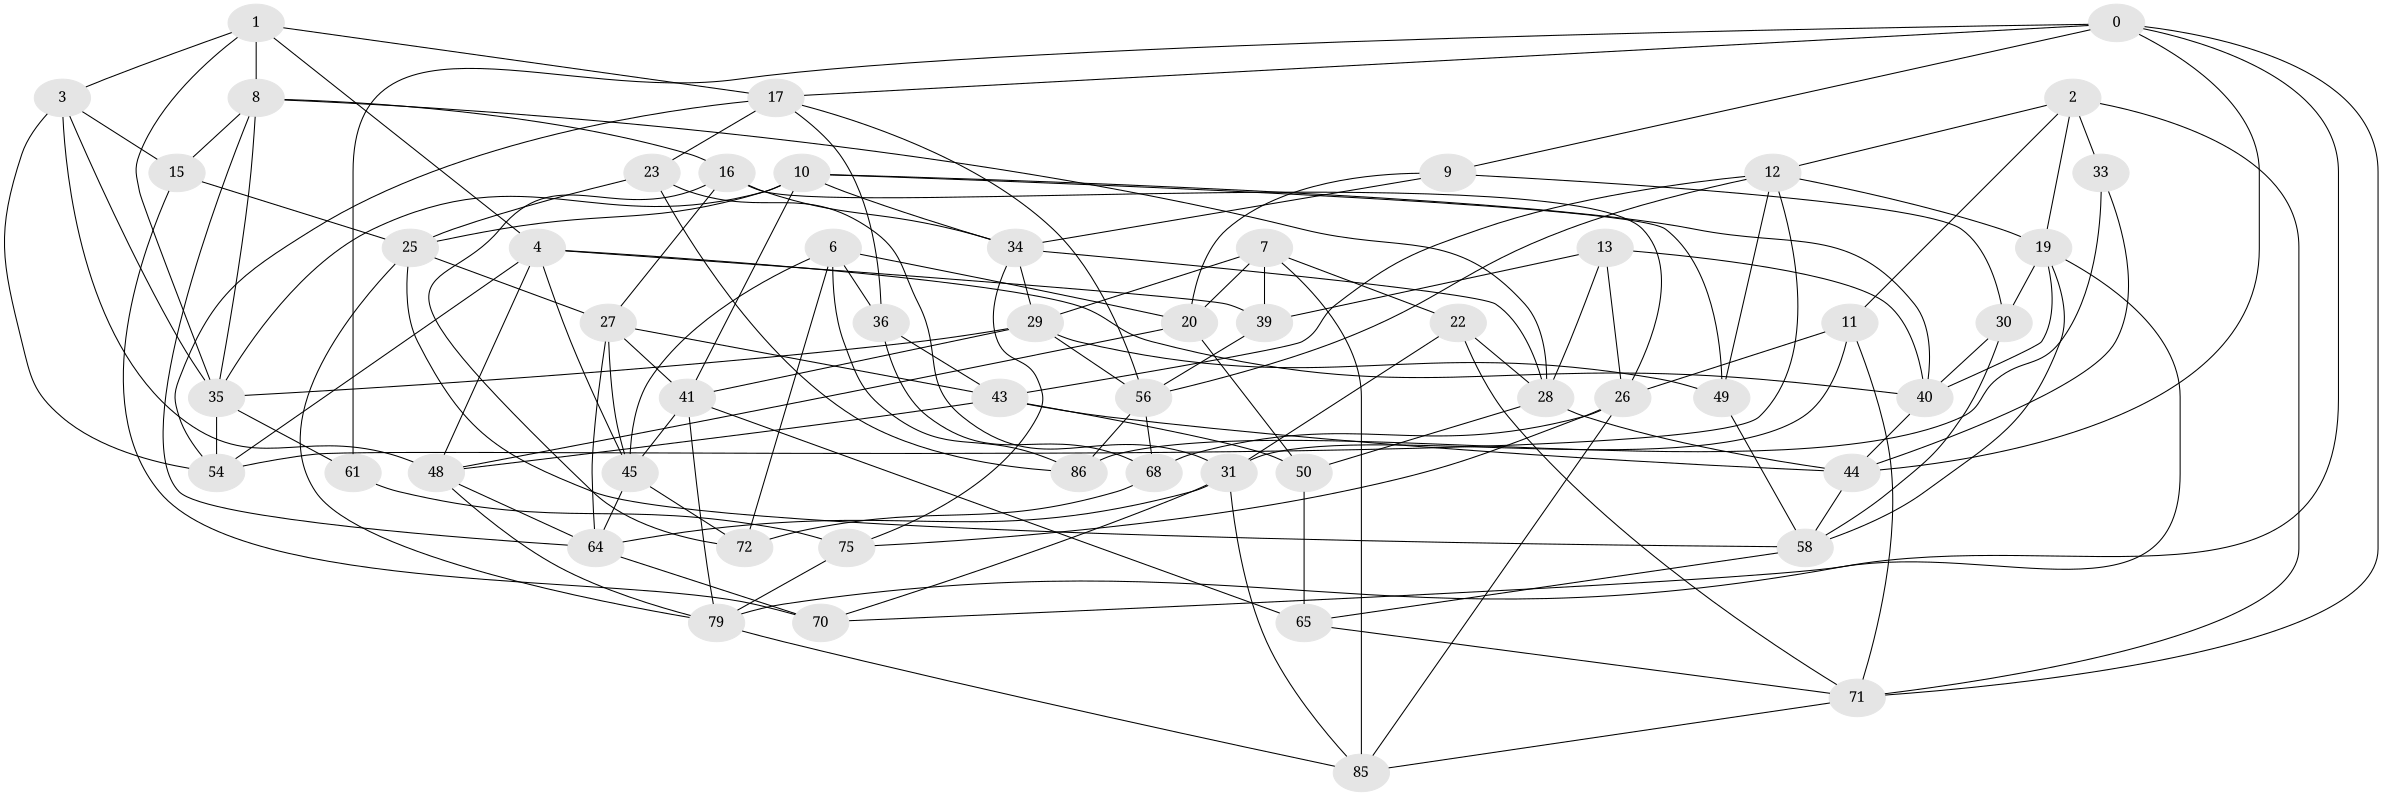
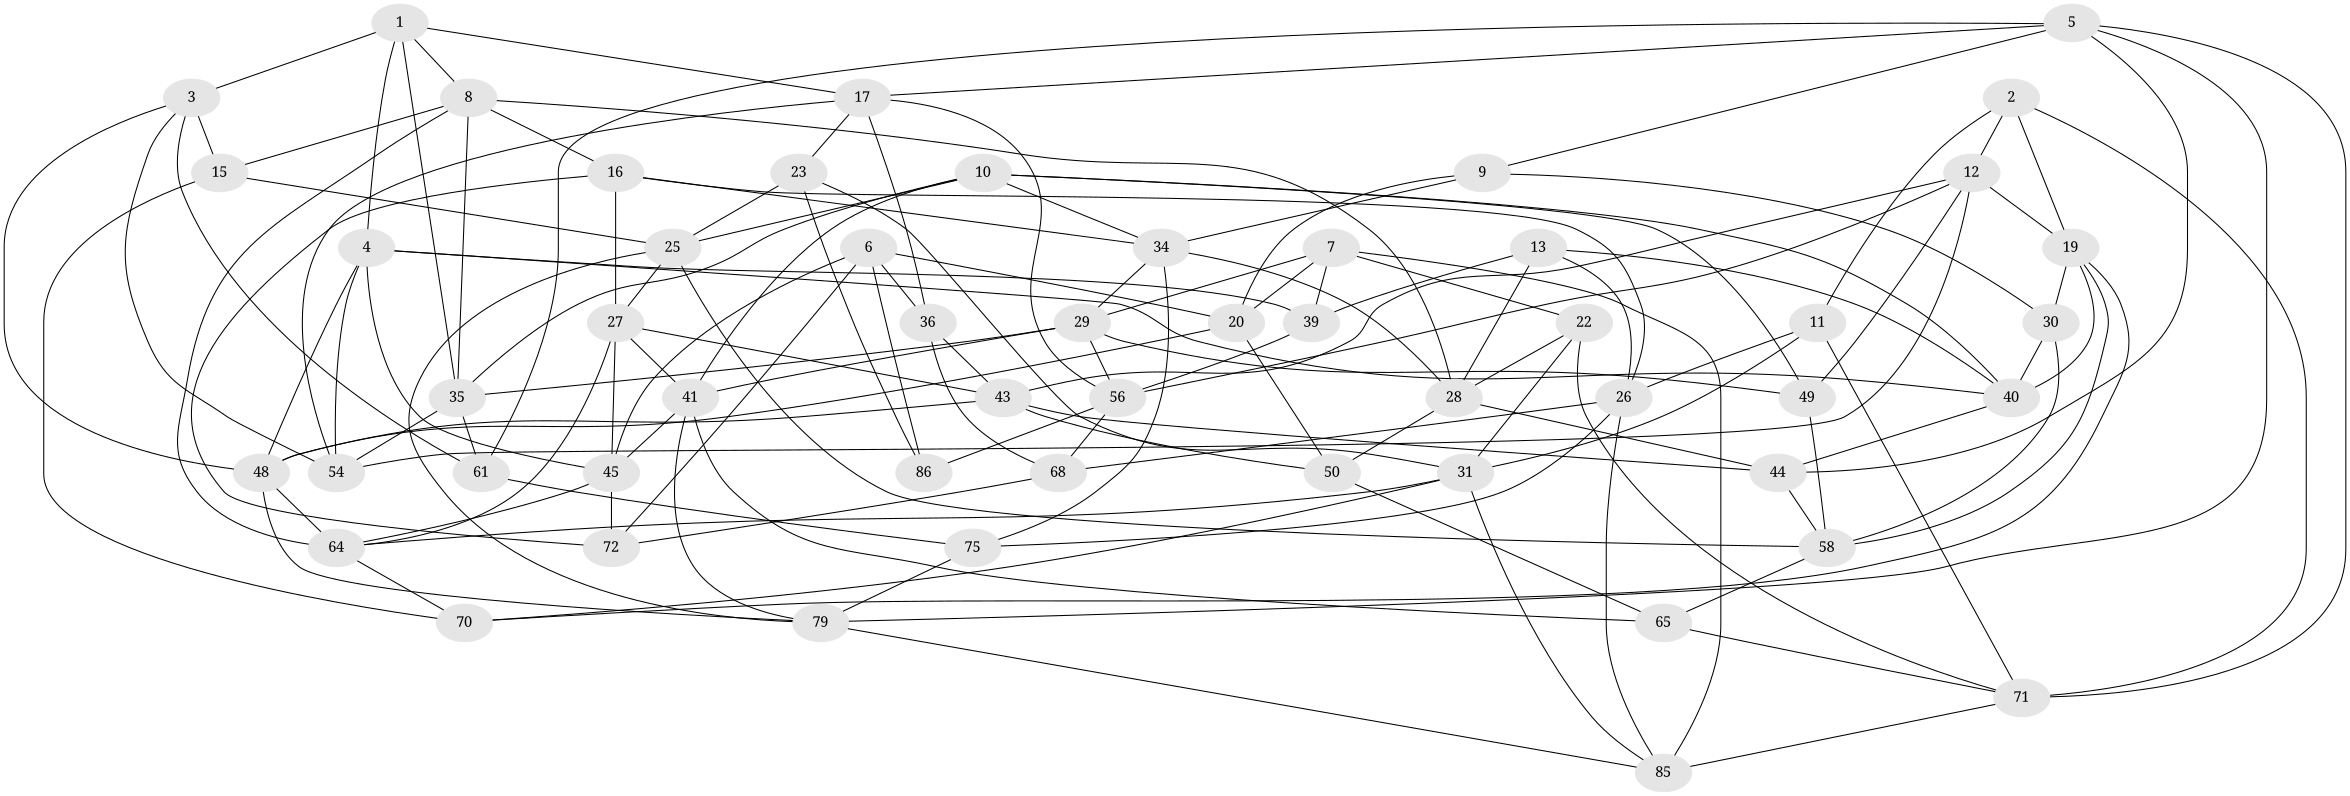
(2117, 23) -> (2072, 23)
(2101, 173) -> none
(132, 251) -> (271, 322)
